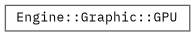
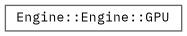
(98, 18) -> (94, 18)
